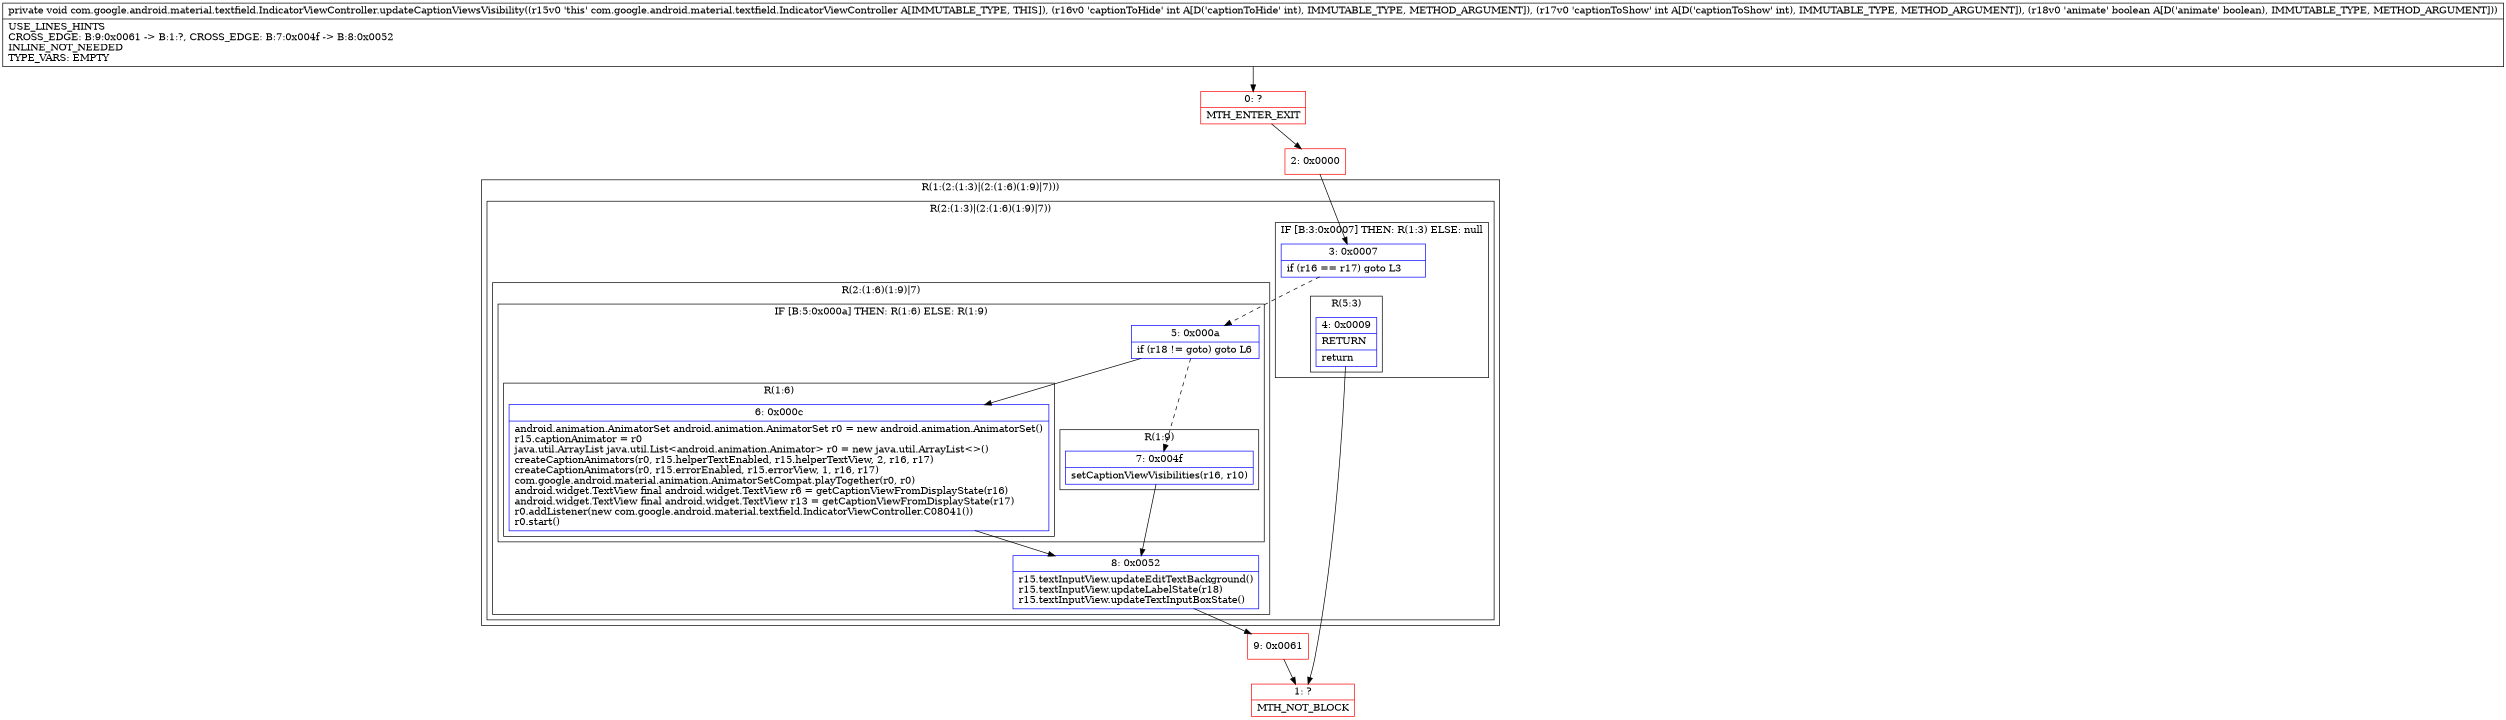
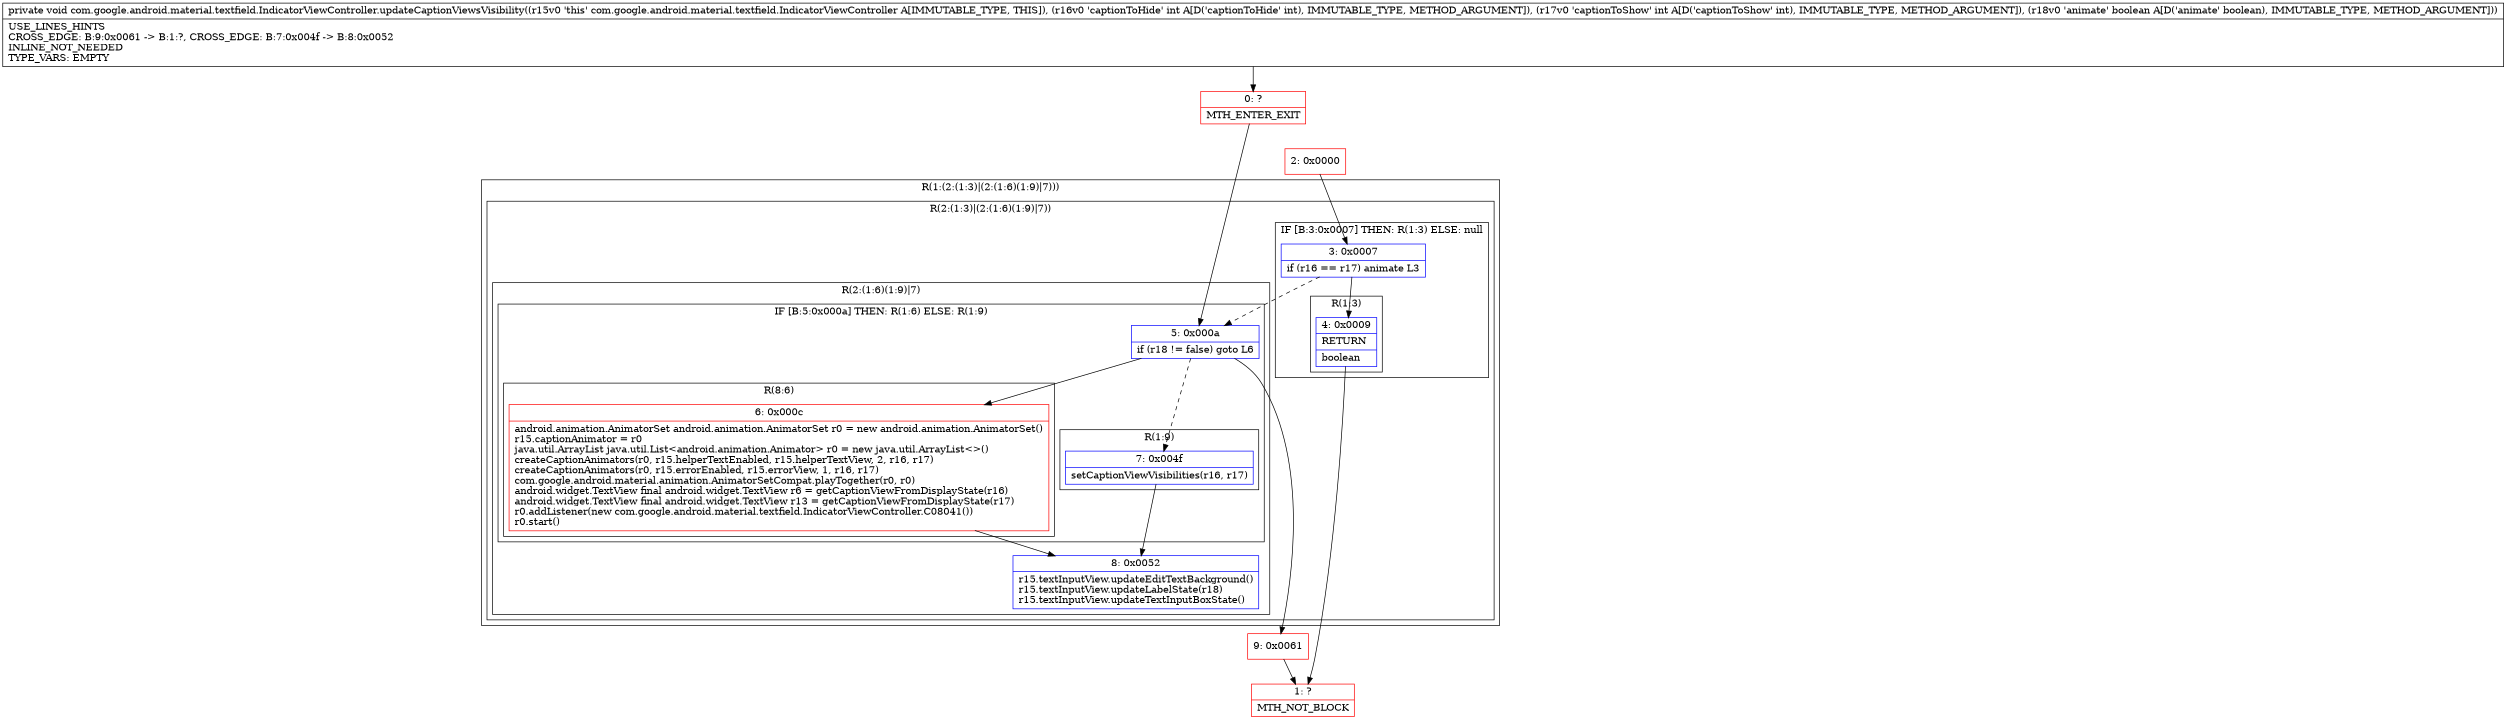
(1284, 134) -> (1225, 221)
(1344, 269) -> (1353, 269)
none -> (1351, 291)
(1346, 304) -> (1346, 304)
(1195, 350) -> (1195, 350)
(1337, 358) -> (1341, 358)
(779, 391) -> (779, 391)
(779, 468) -> (779, 468)
(1159, 476) -> (1159, 476)
(1219, 620) -> (1292, 484)
